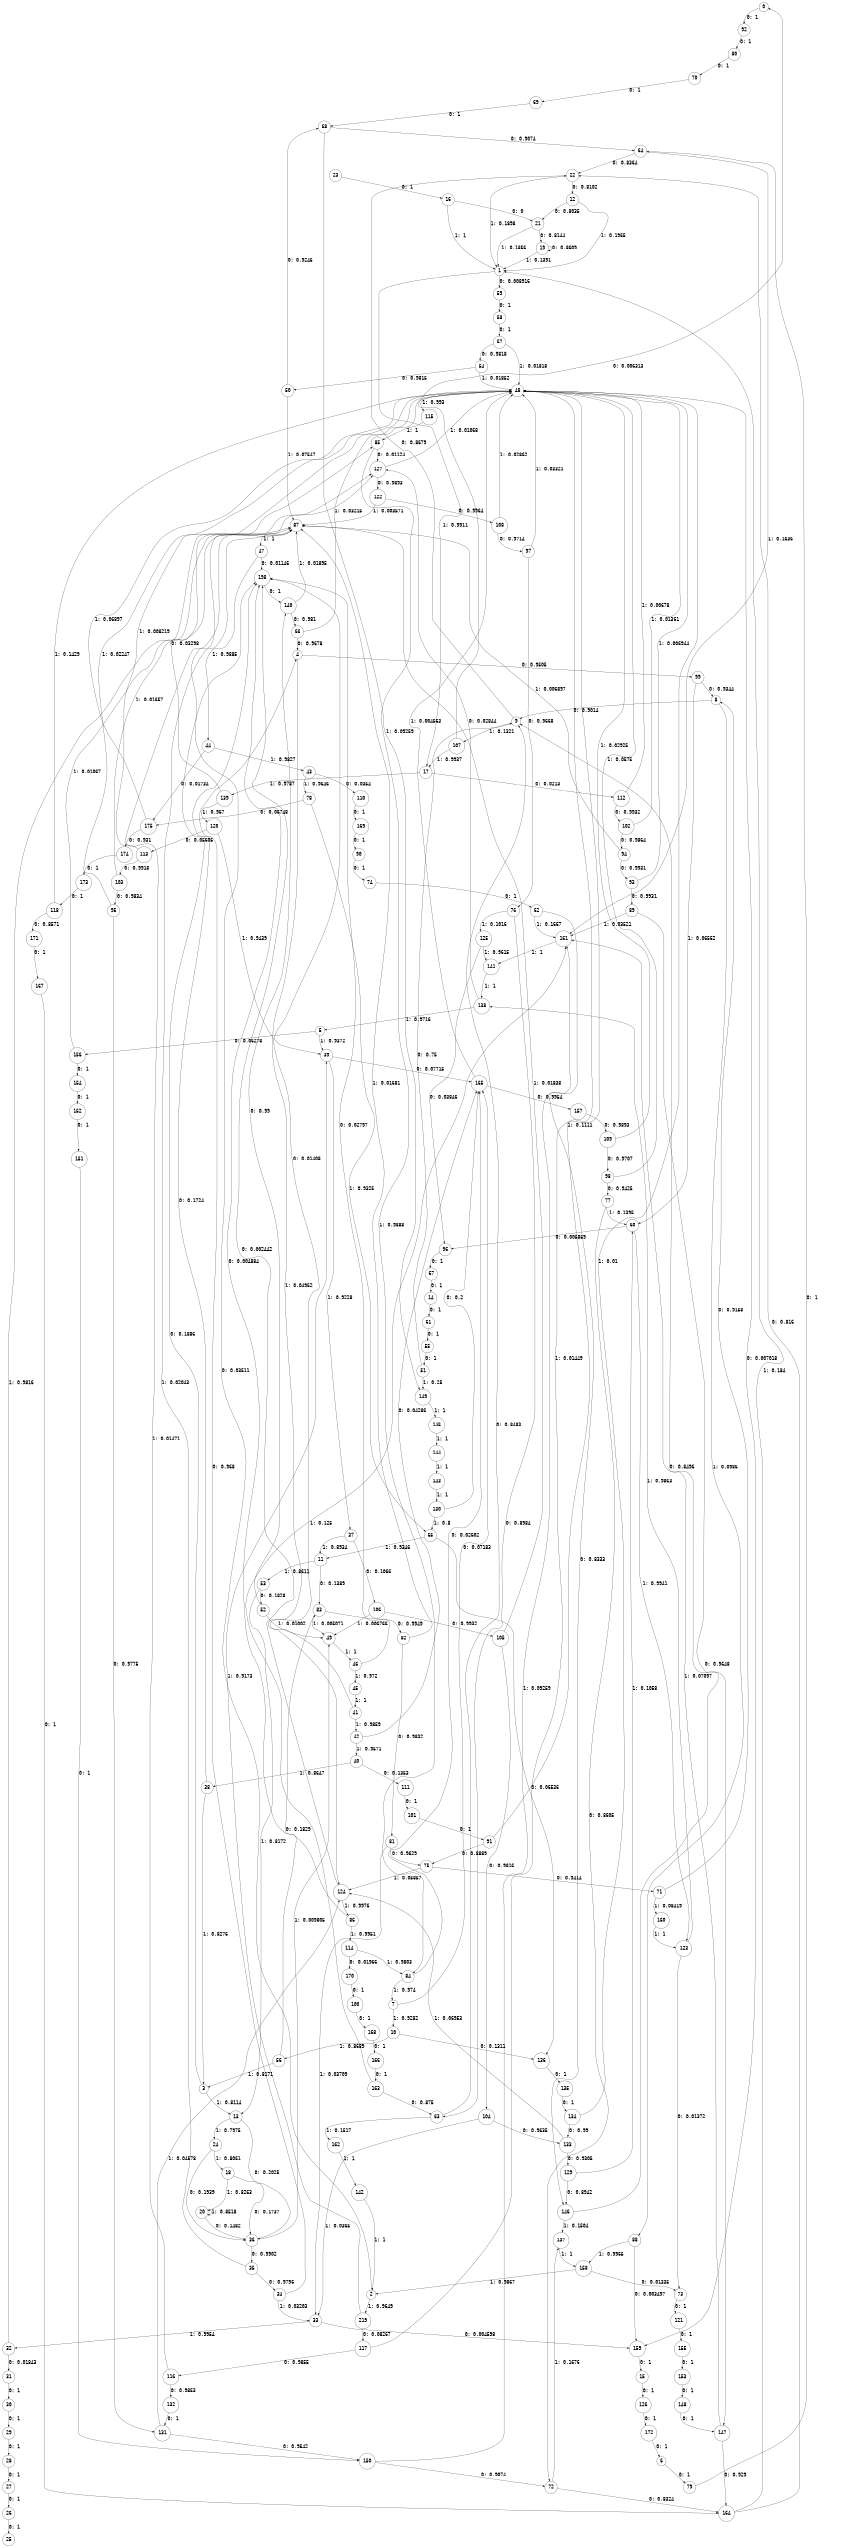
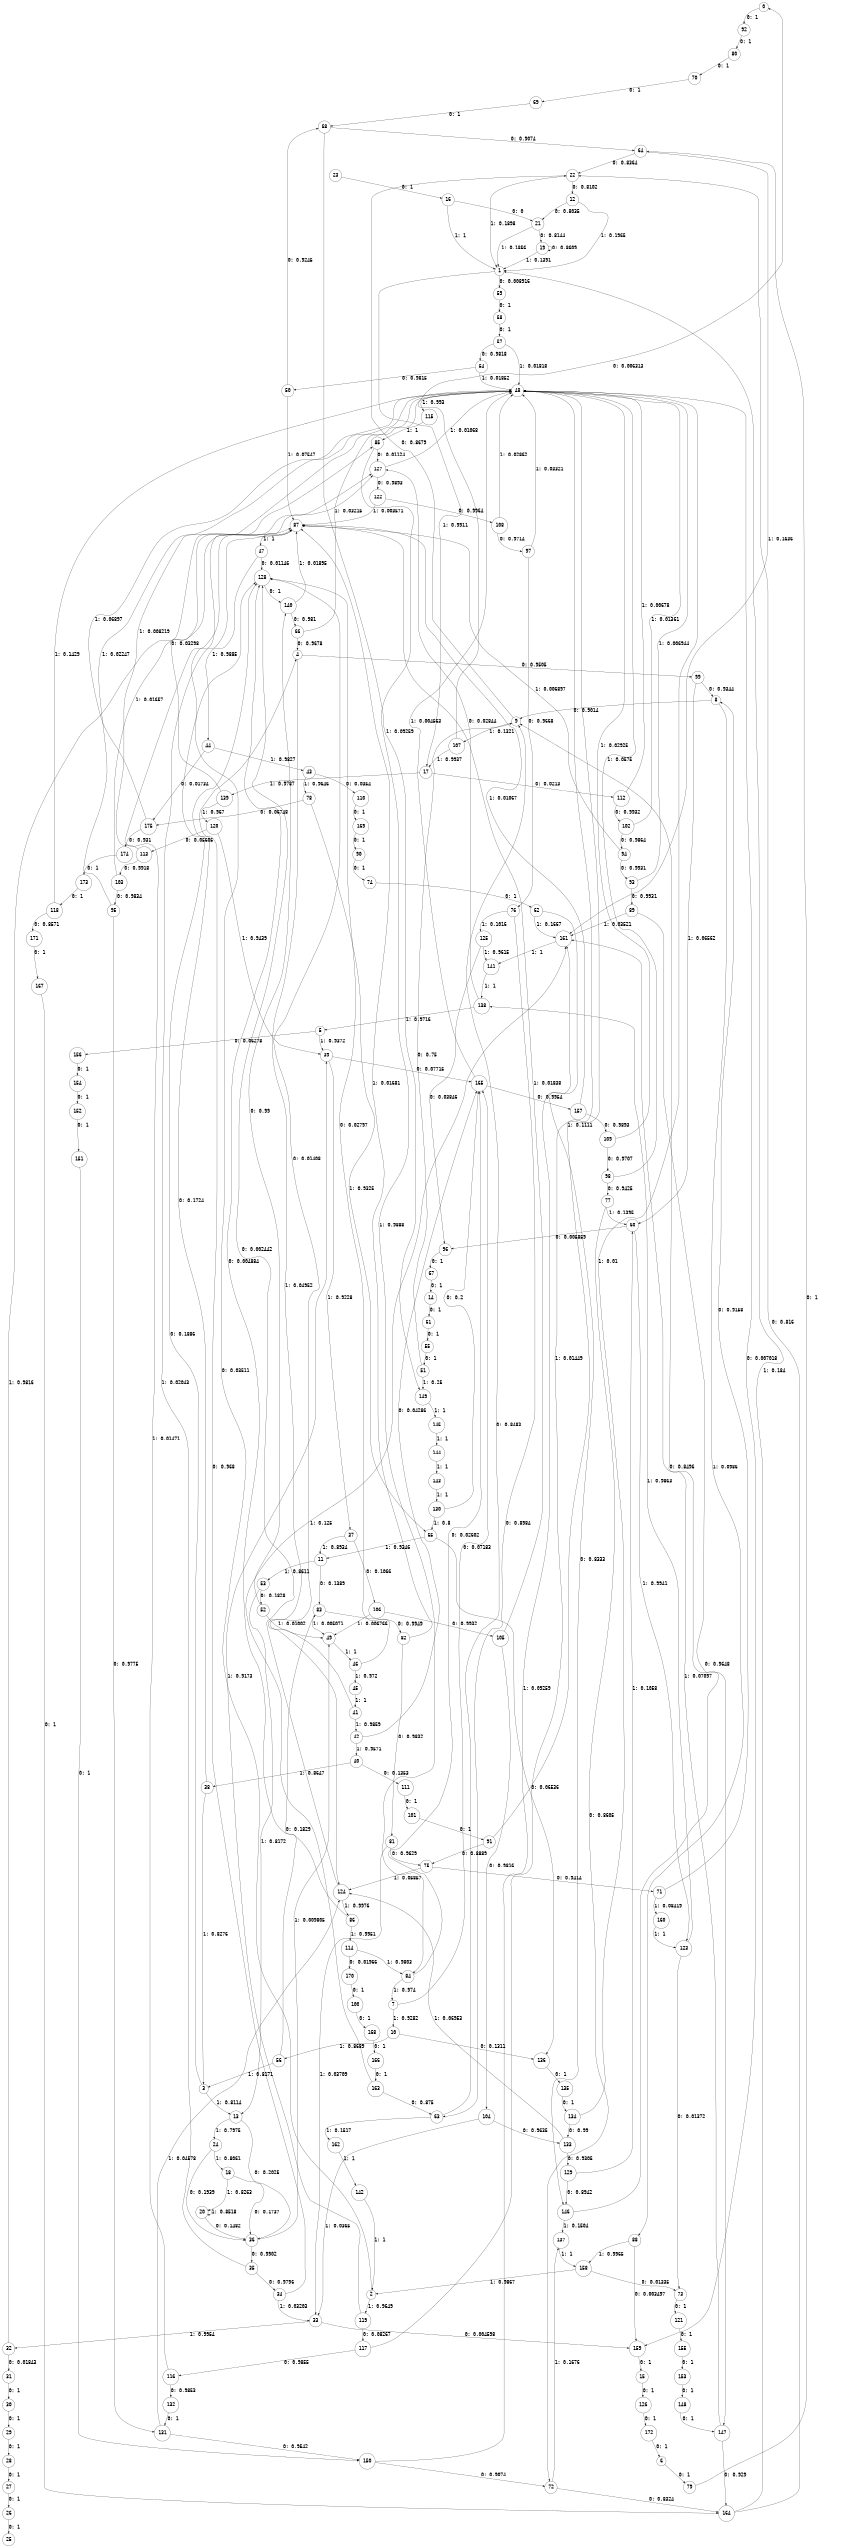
(262, 578) -> (262, 578)
(96, 735) -> (520, 777)
(363, 2321) -> (363, 2321)
